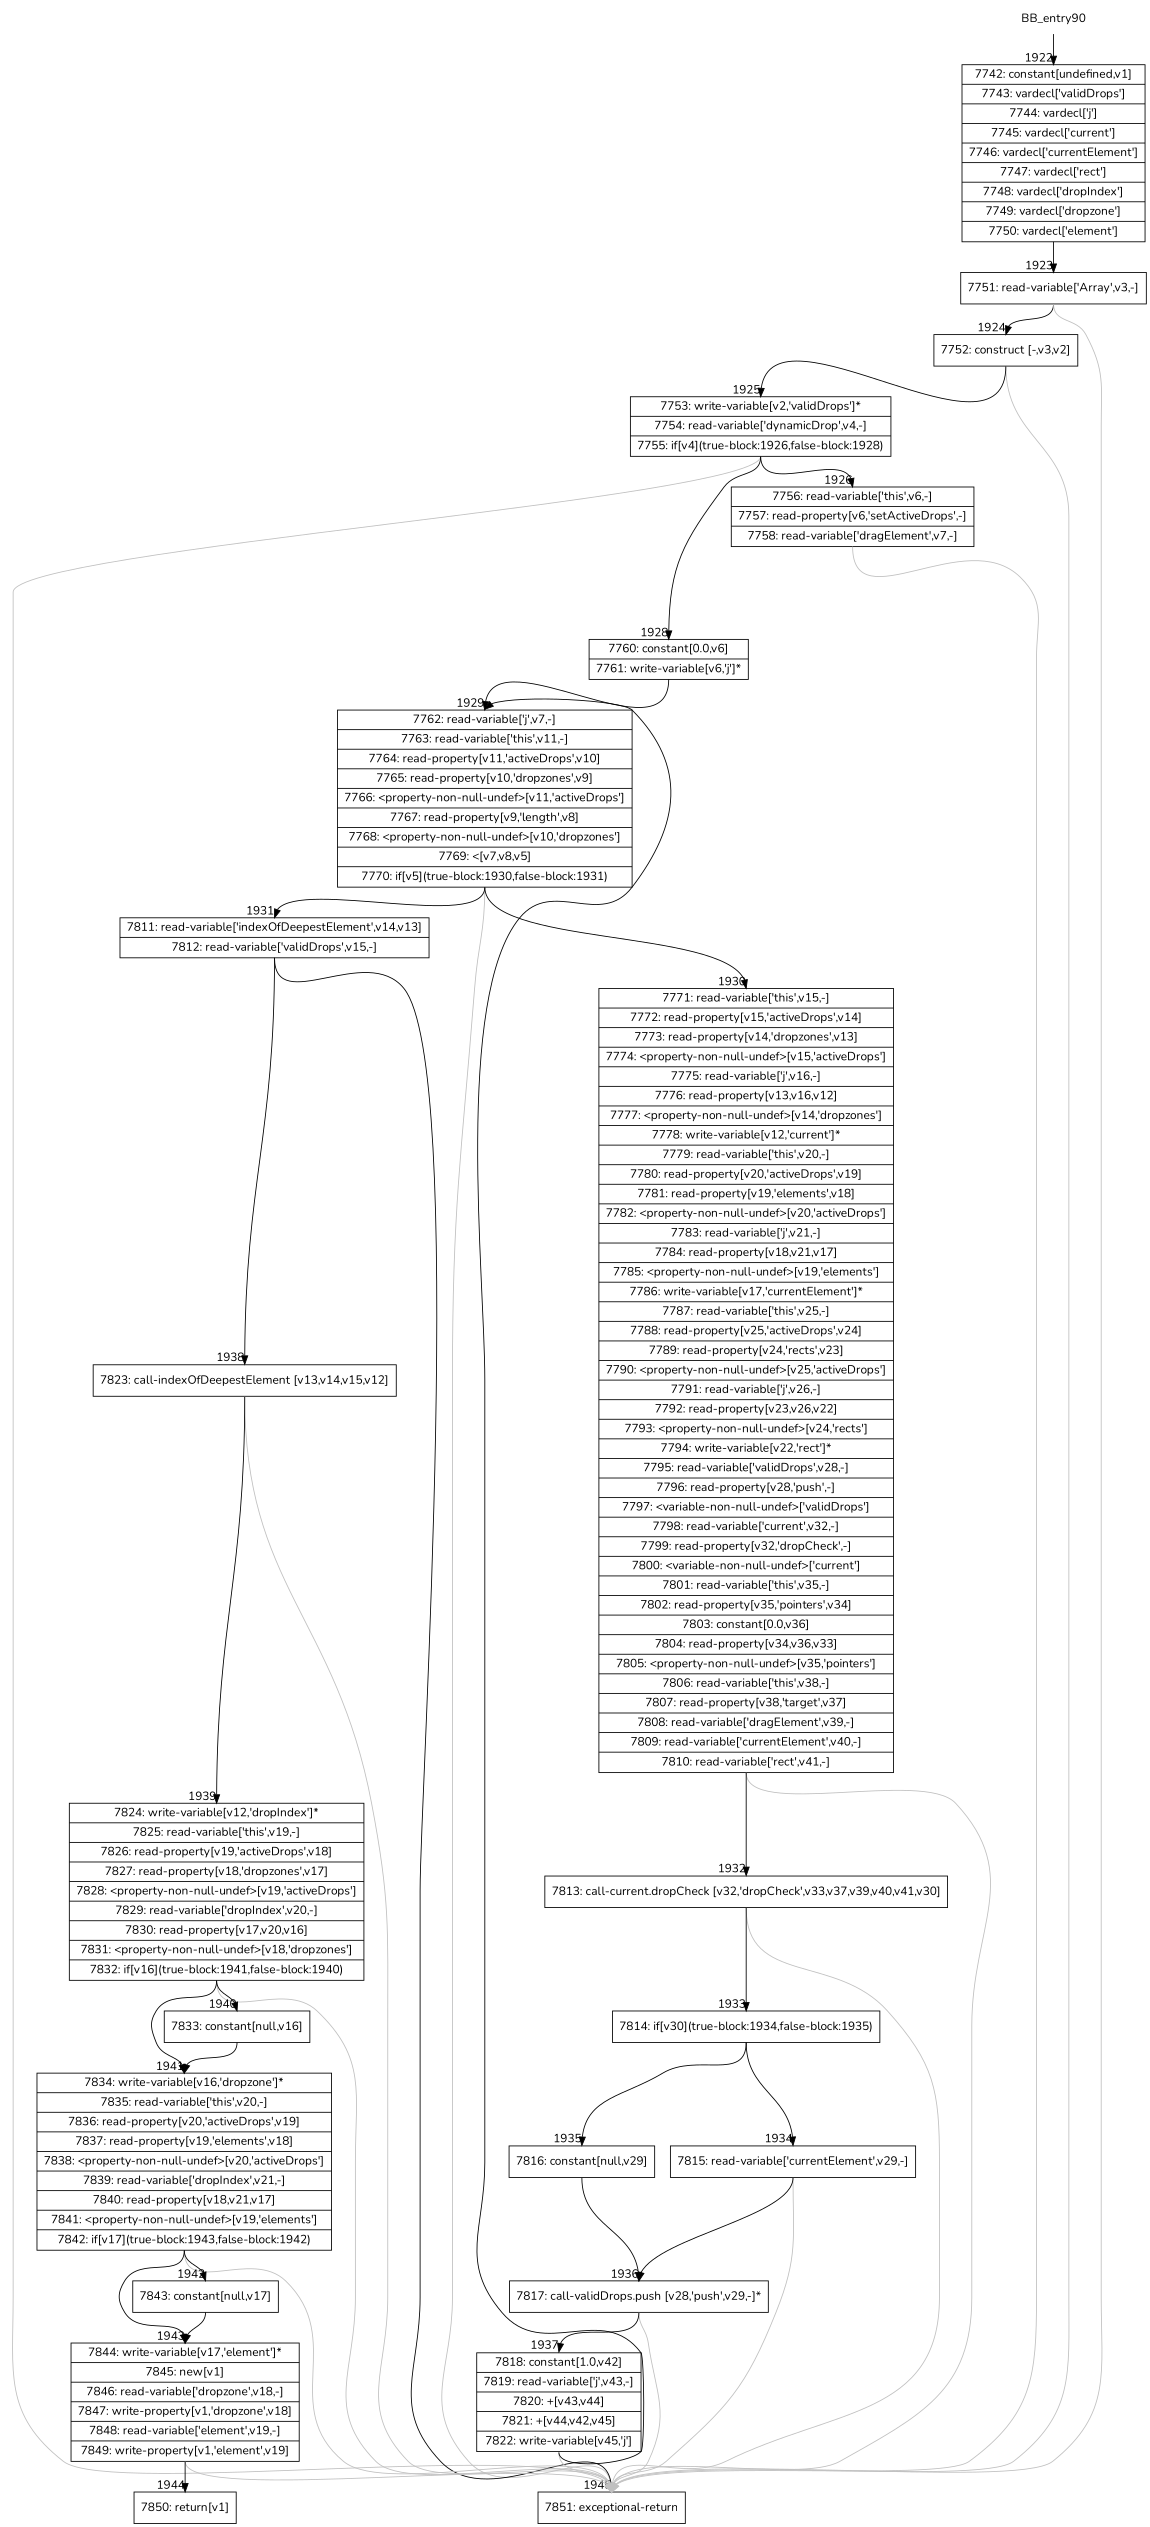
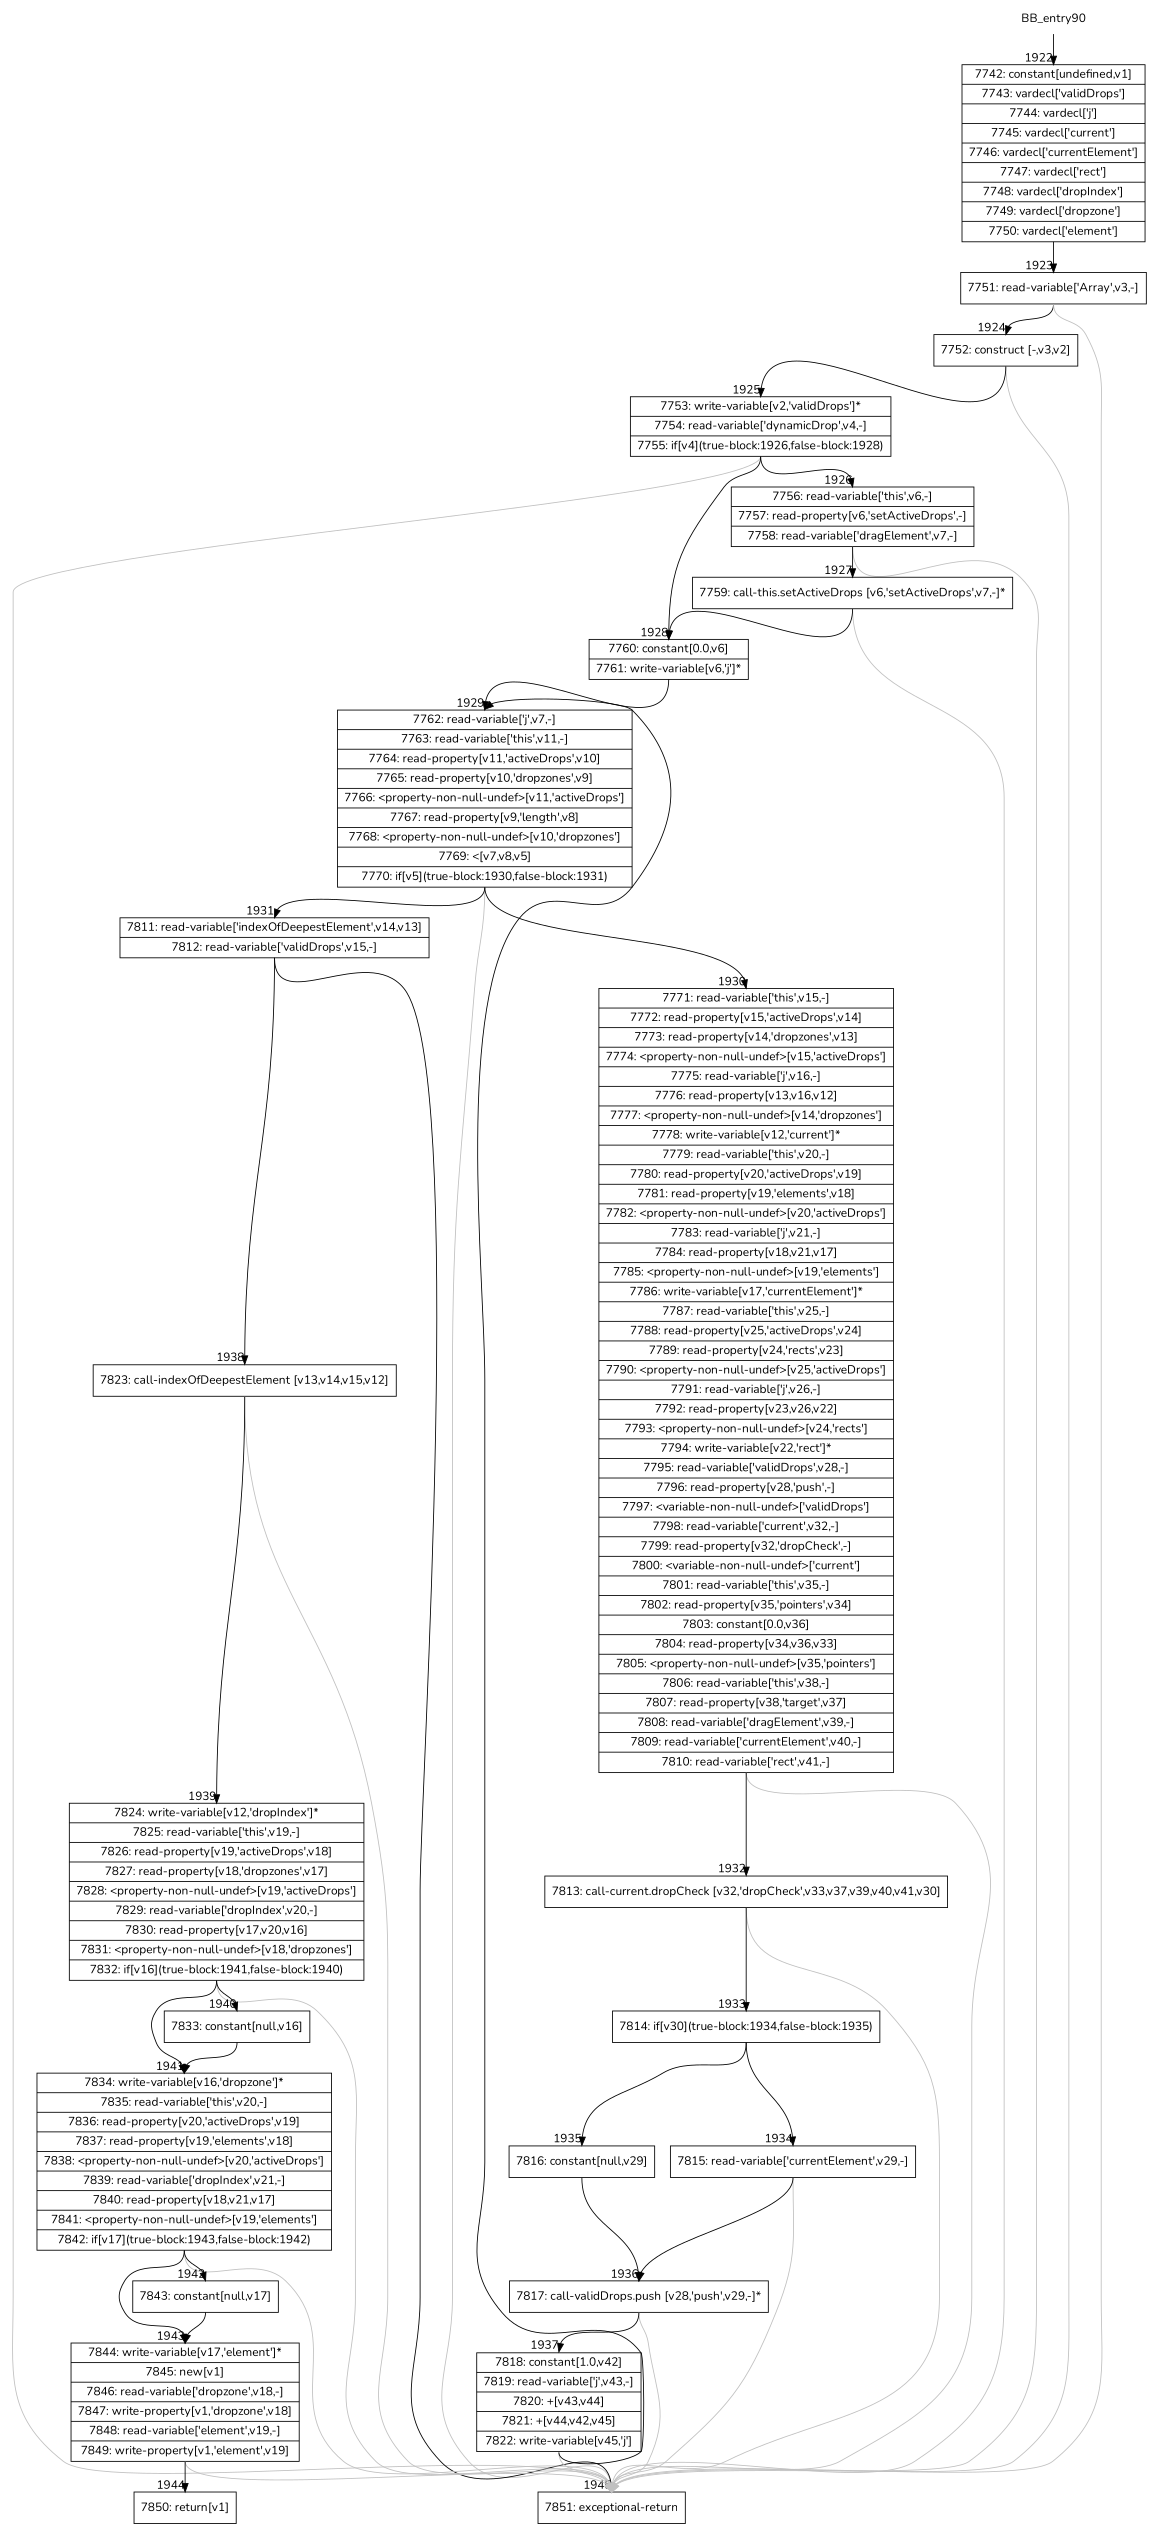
none -> (853, 593)
